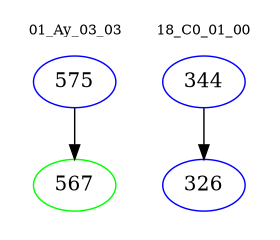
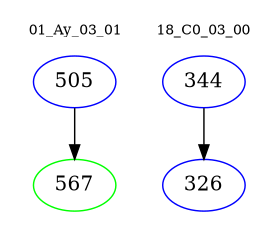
(75, 31) -> (75, 31)
(204, 31) -> (204, 31)
(75, 82) -> (75, 82)
